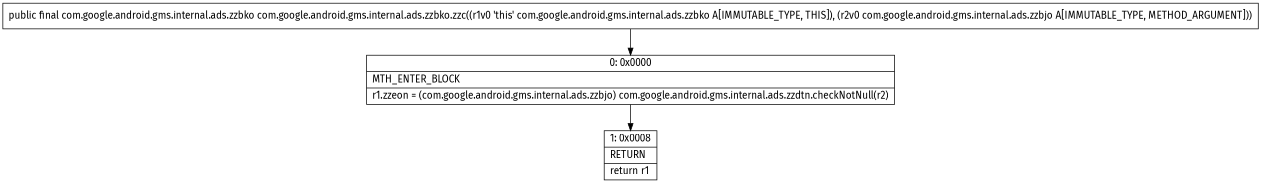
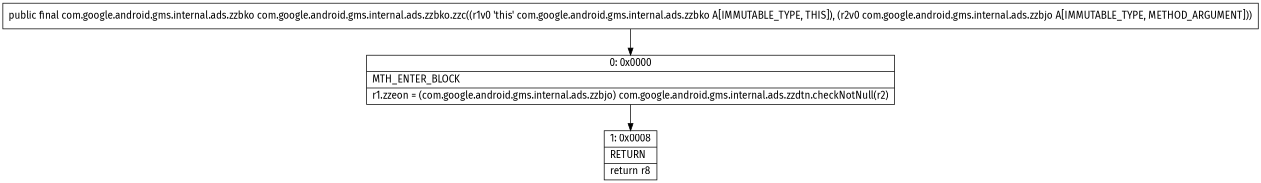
(629, 171) -> (630, 171)
